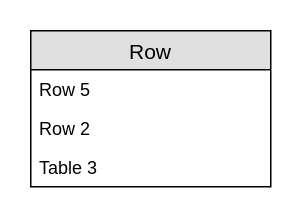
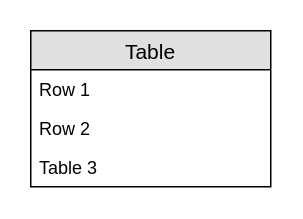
(150, 52) -> (150, 52)
(62, 90) -> (62, 90)
